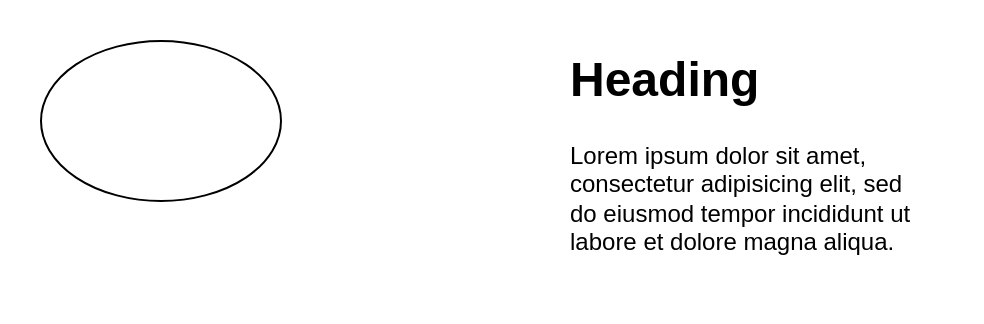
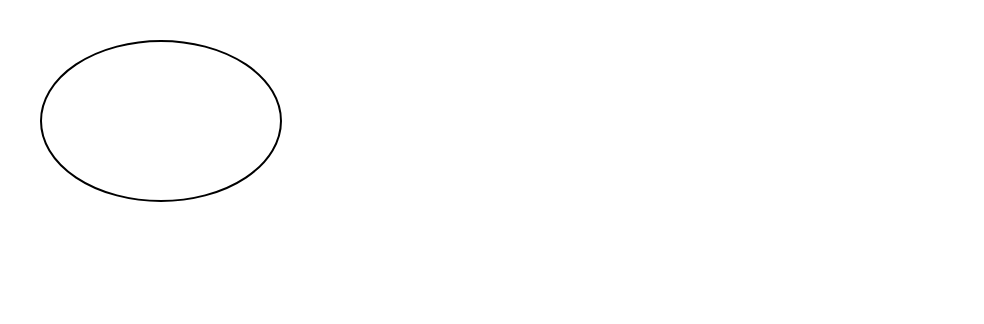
(751, 161) -> none
